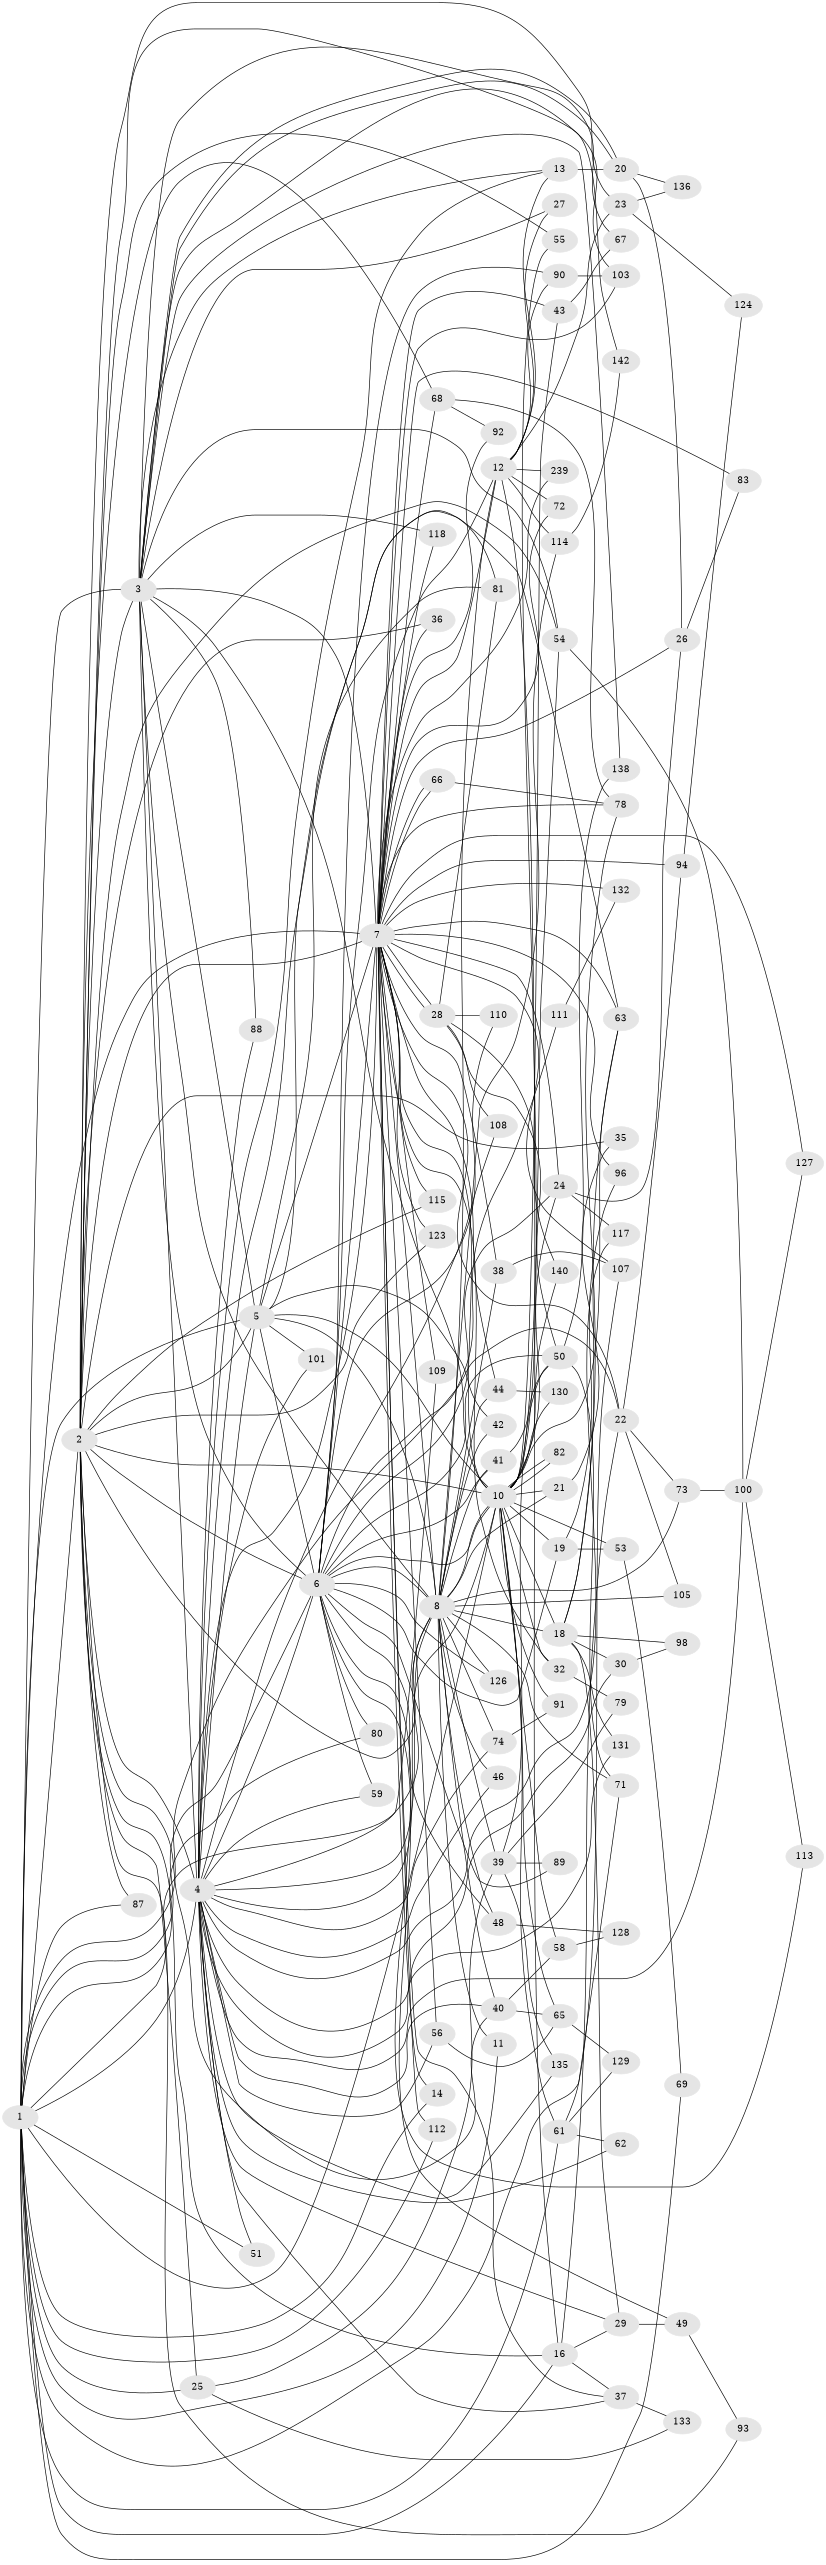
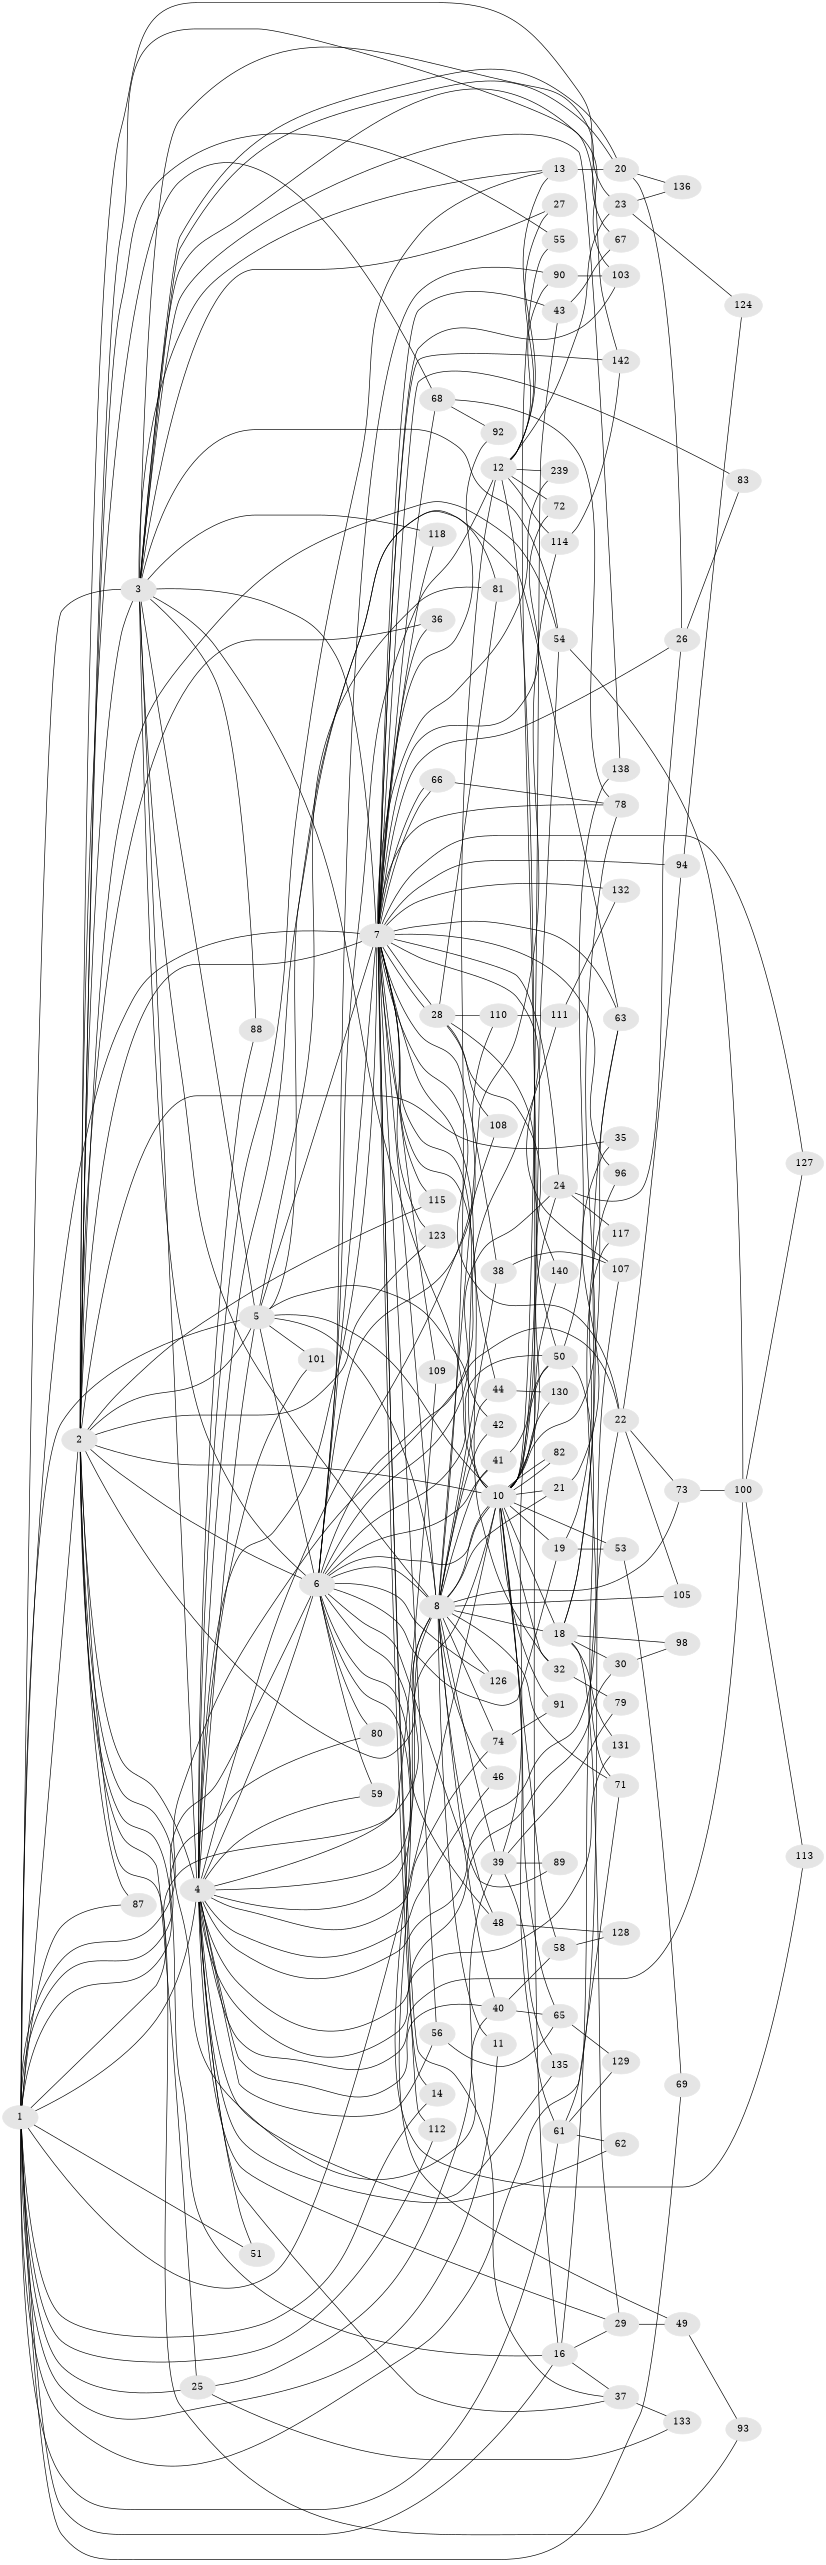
(418, 693) -> (396, 549)
none -> (529, 1016)
